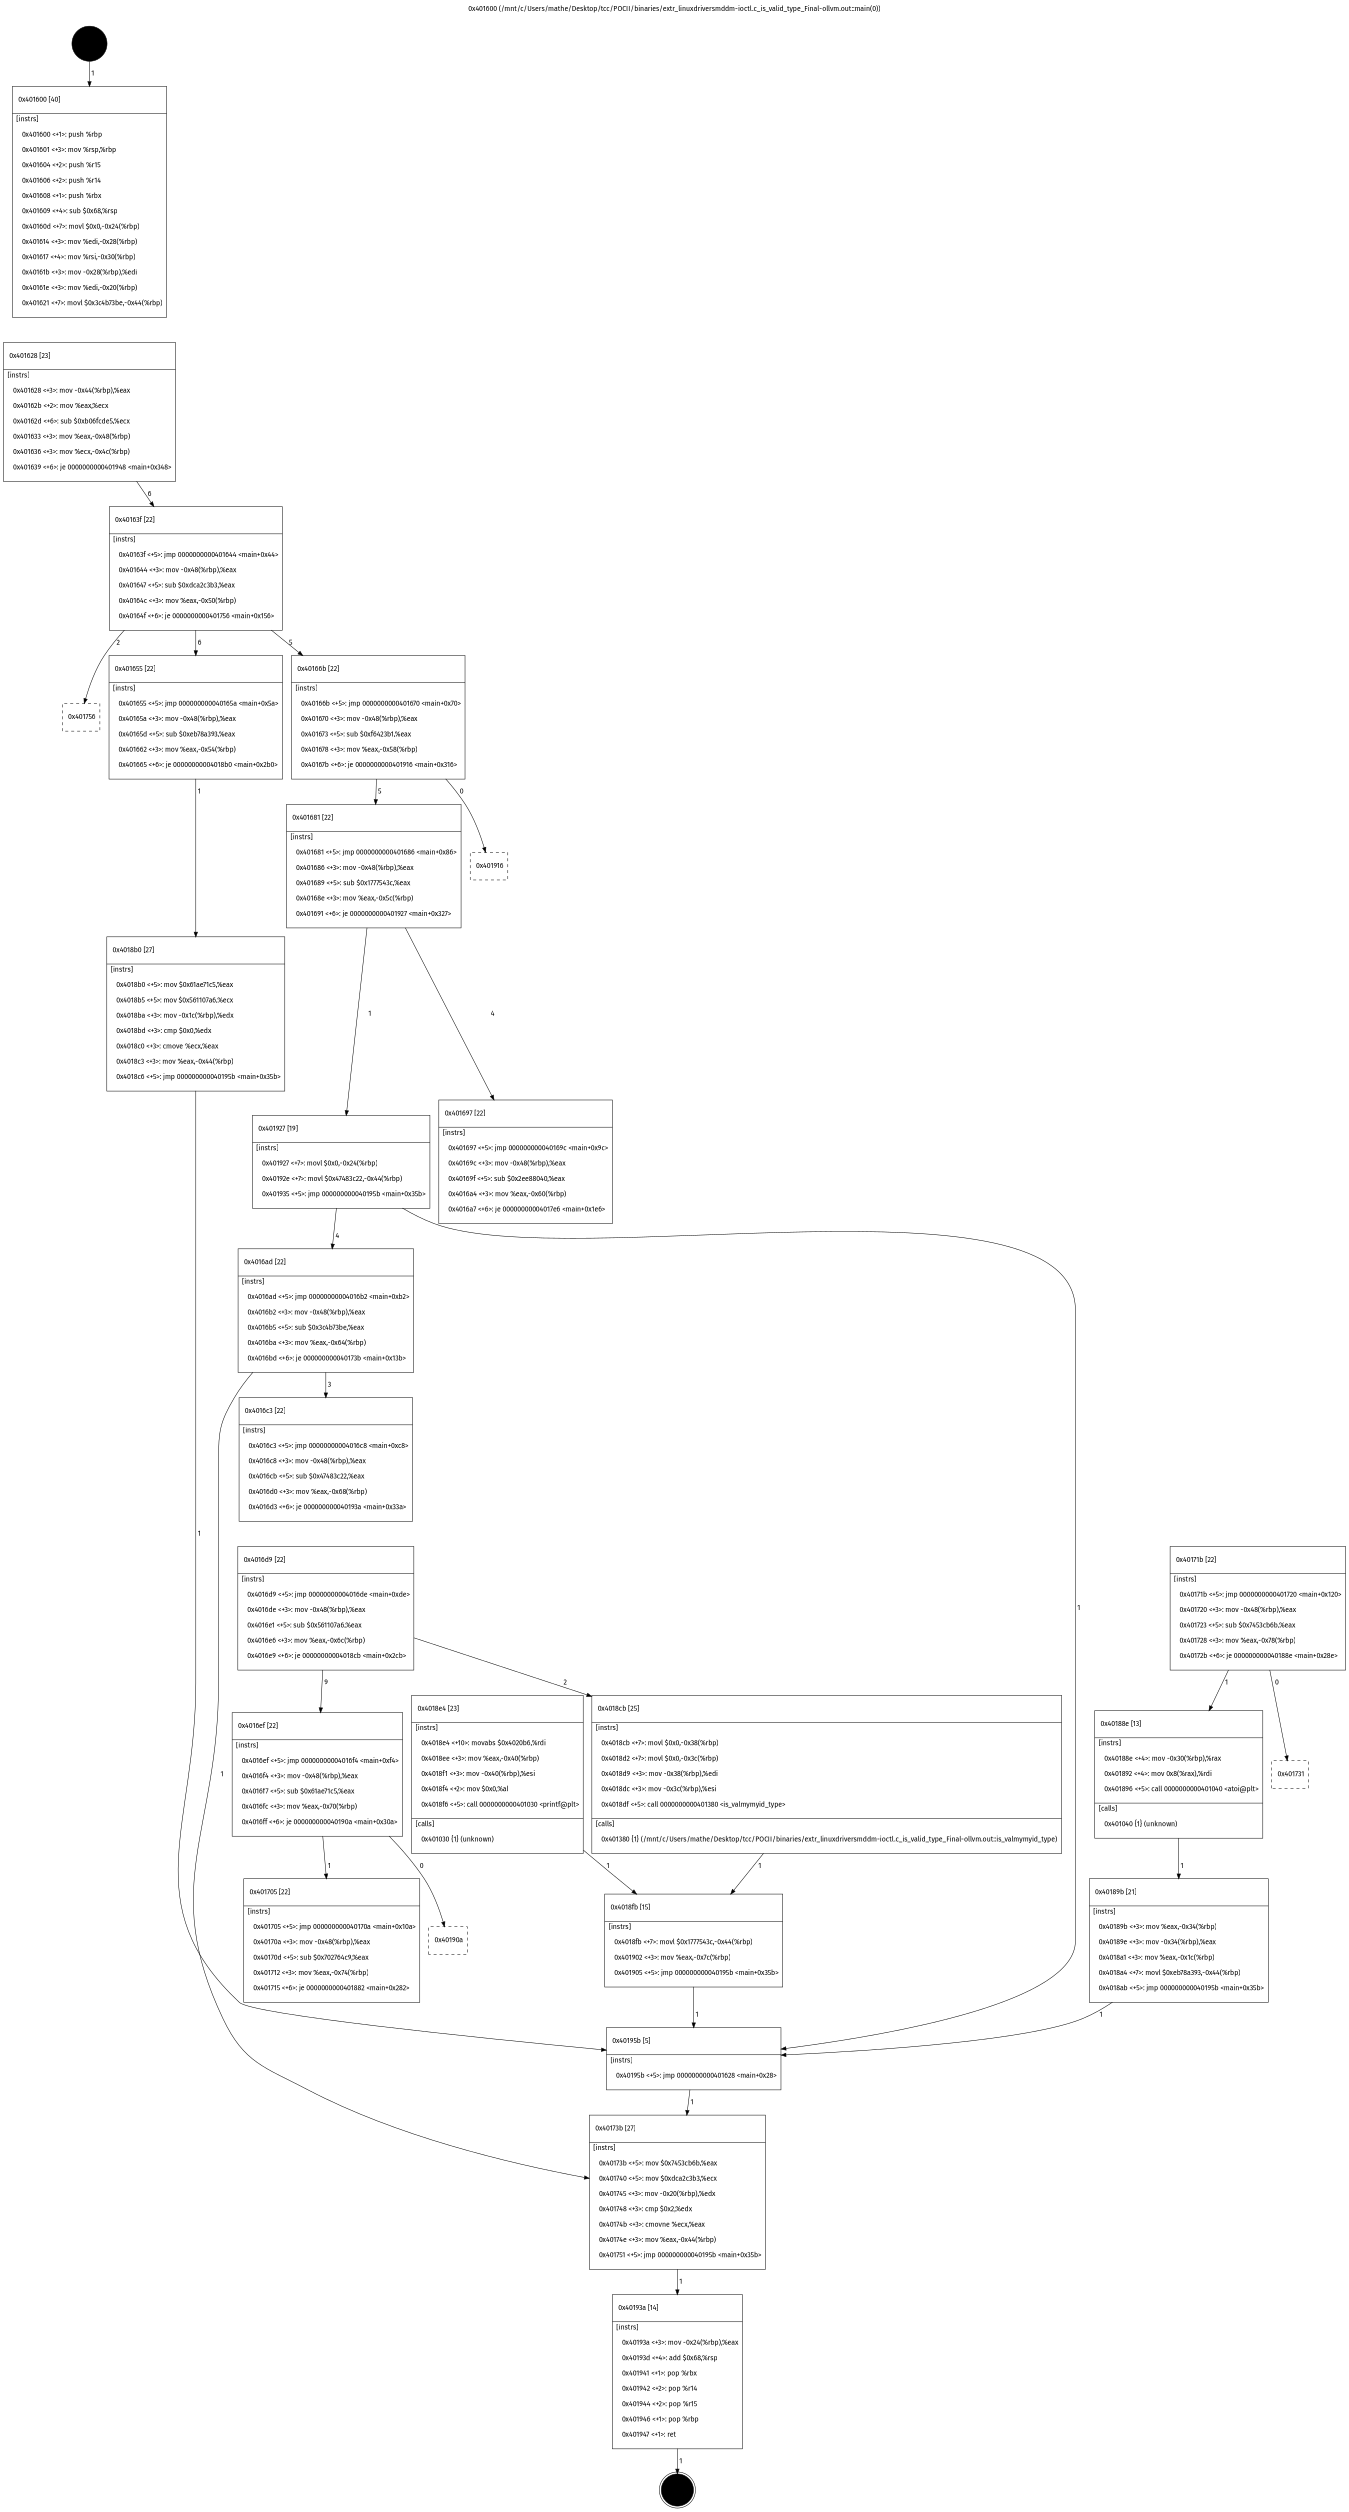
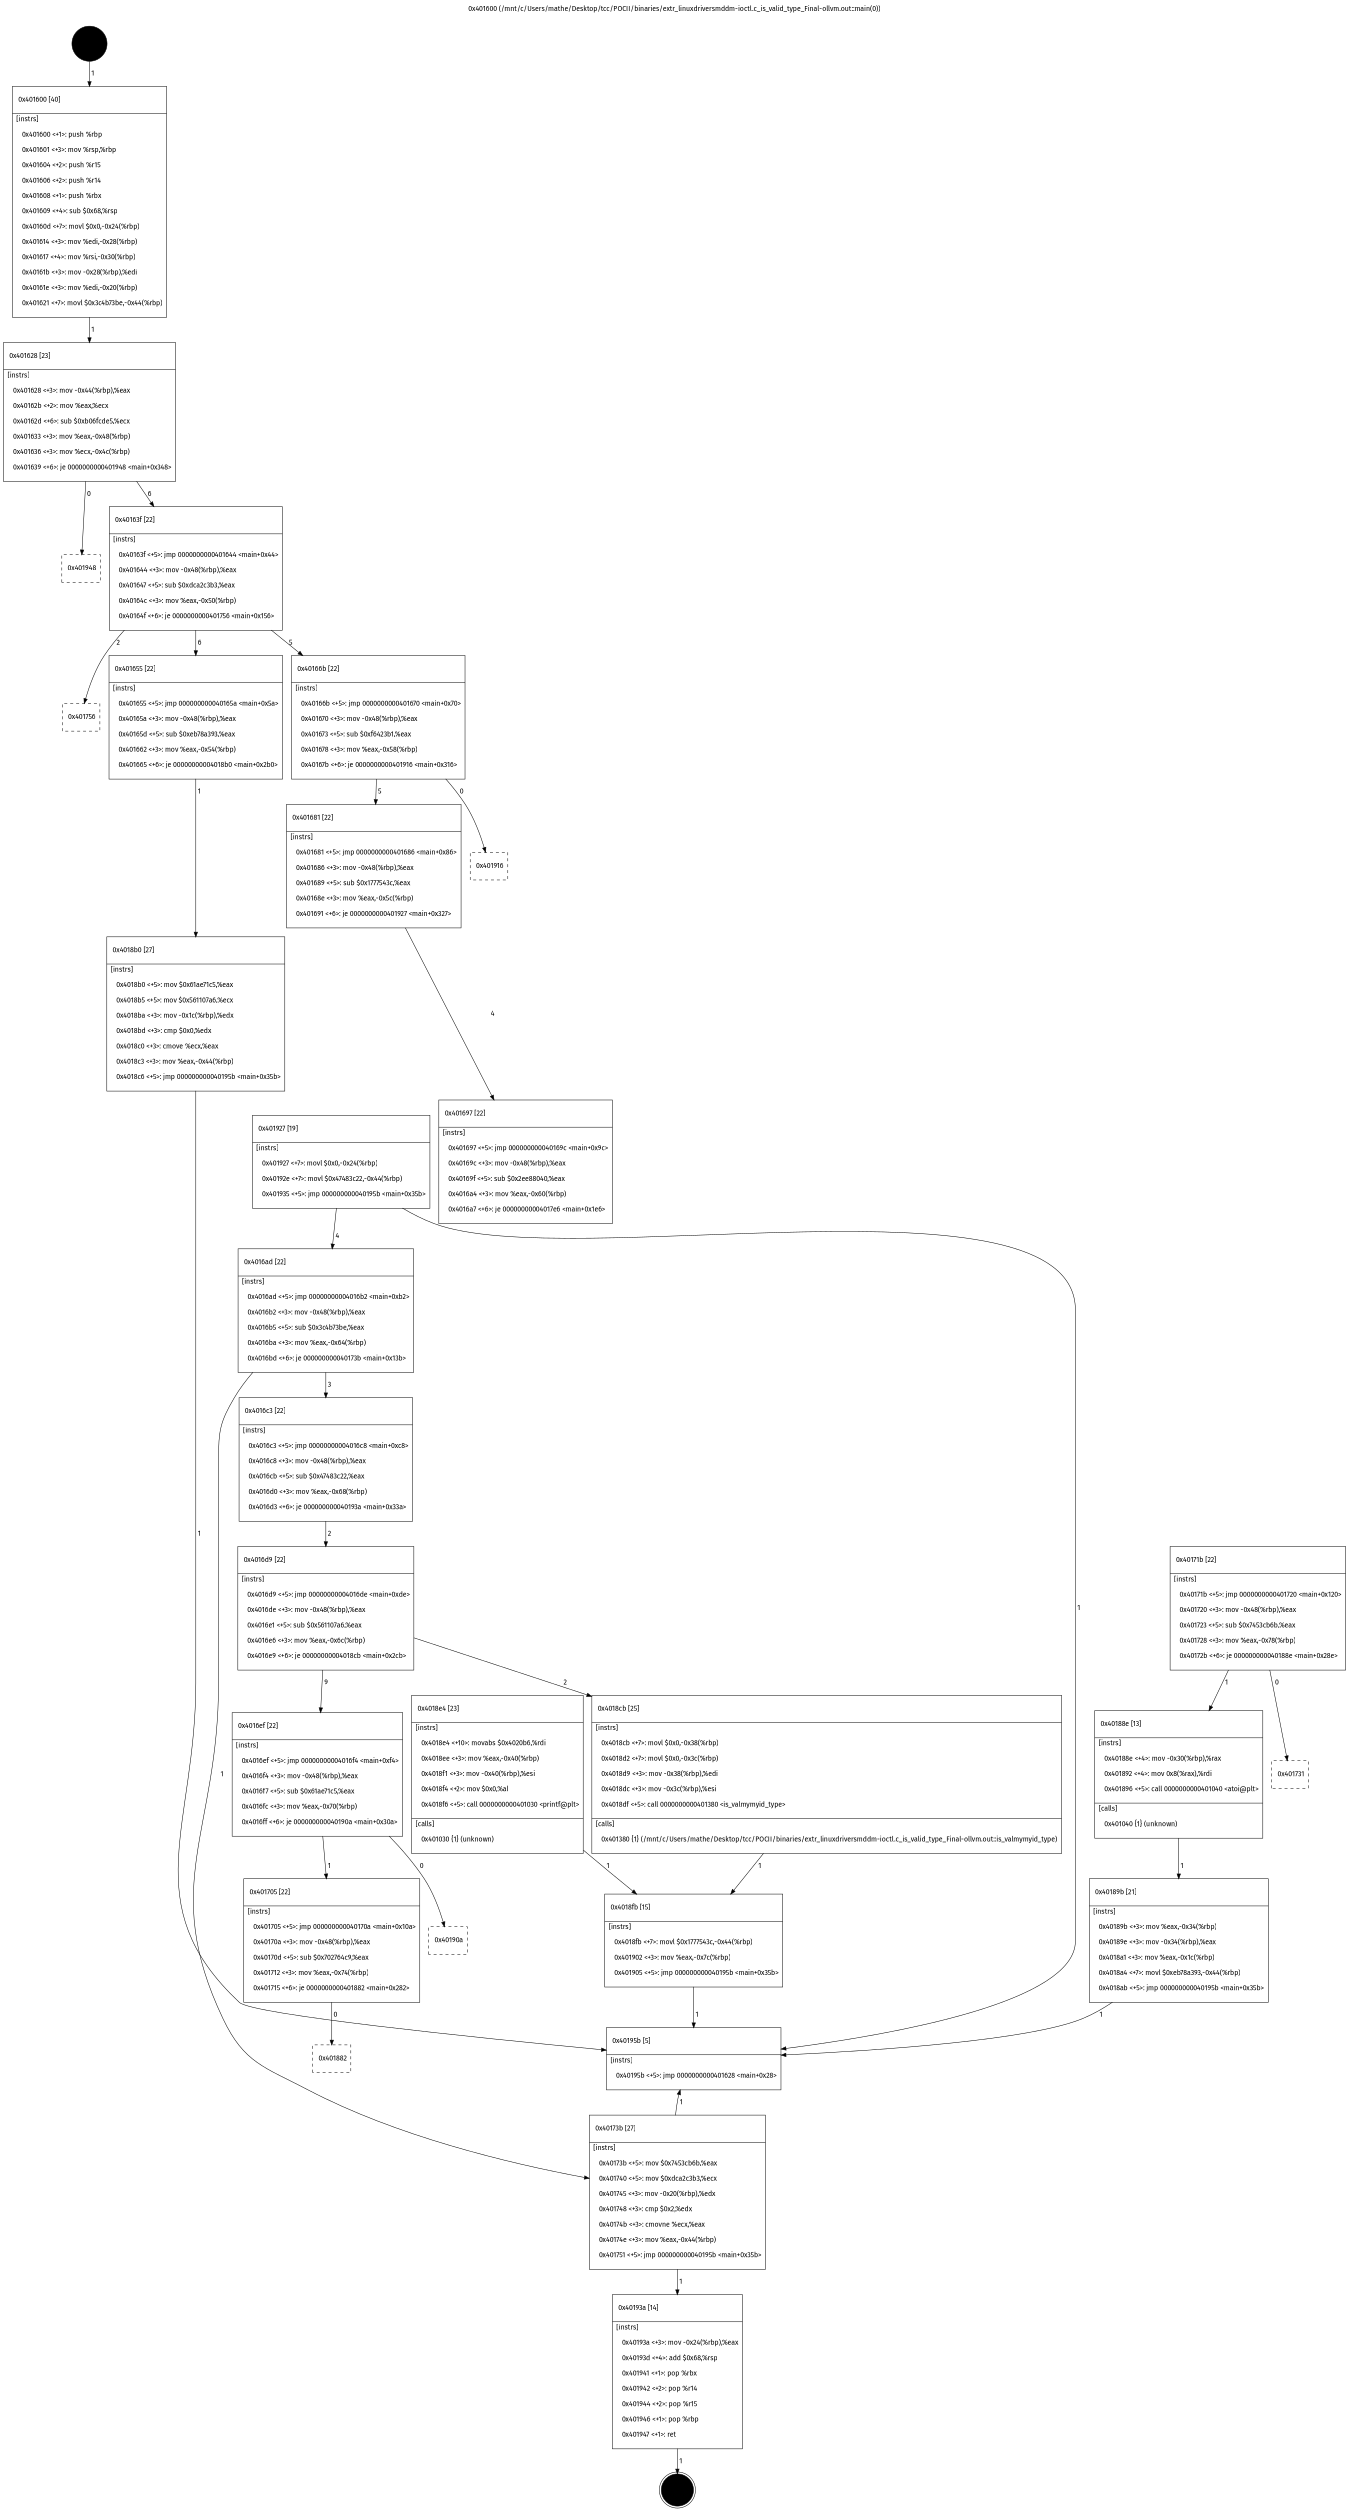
none -> (89, 327)
none -> (81, 568)
(357, 1019) -> none
none -> (326, 1531)
none -> (332, 2059)
(689, 2100) -> (677, 2105)
